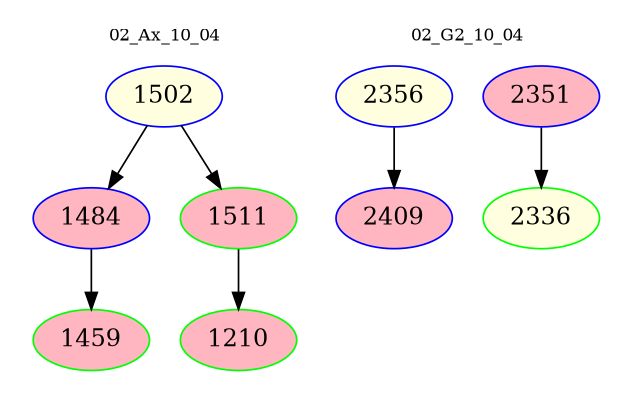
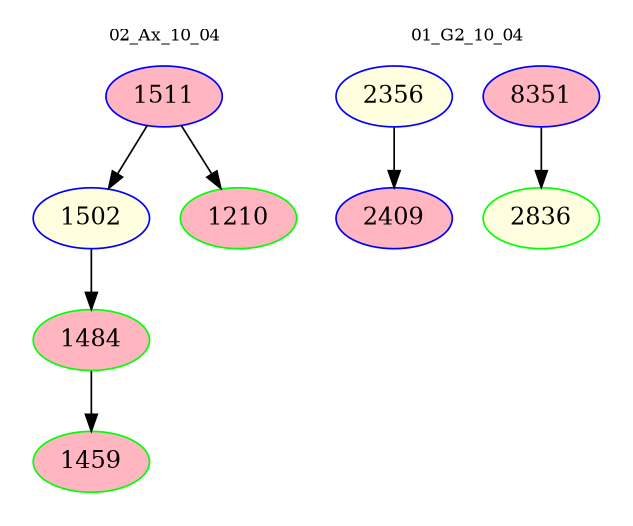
(468, 36) -> (468, 36)
(541, 96) -> (541, 96)
(196, 150) -> (132, 150)
(91, 218) -> (91, 340)
(239, 218) -> (164, 96)
(541, 218) -> (541, 218)
